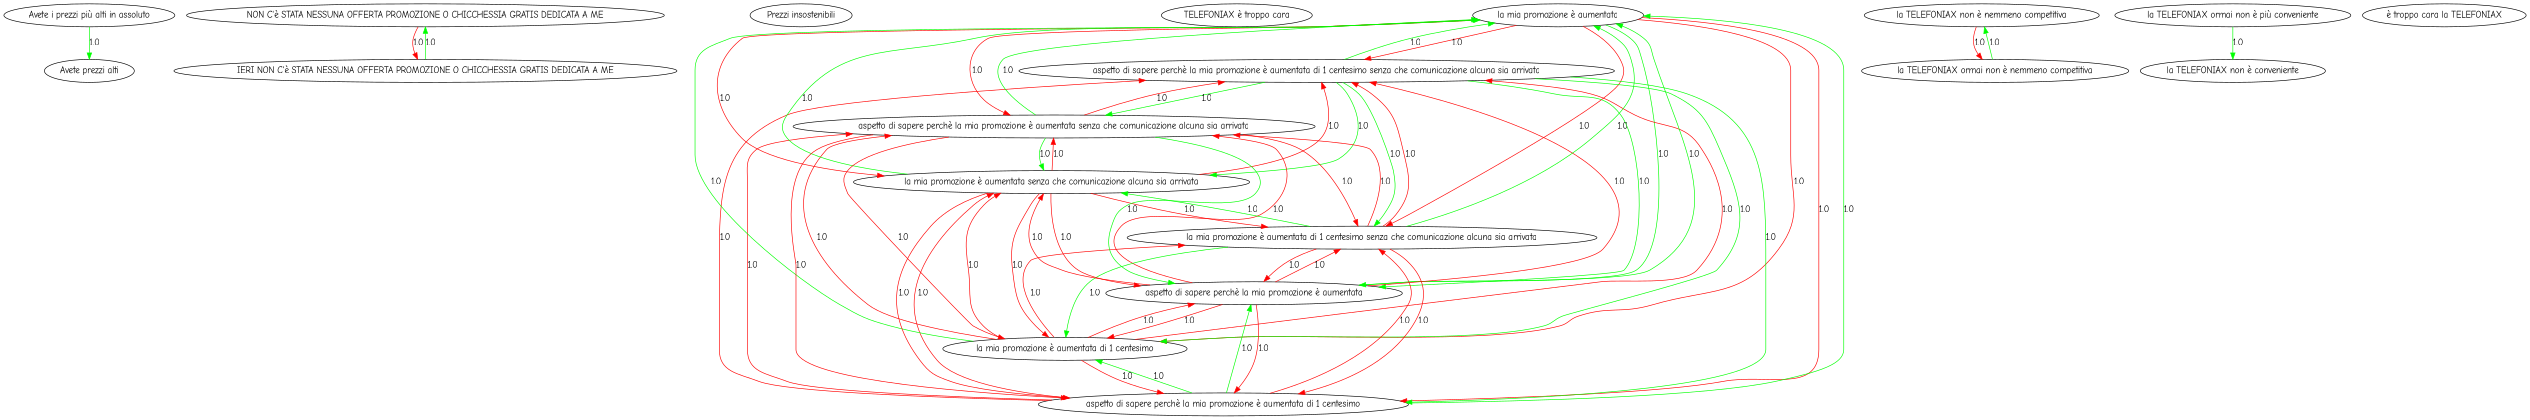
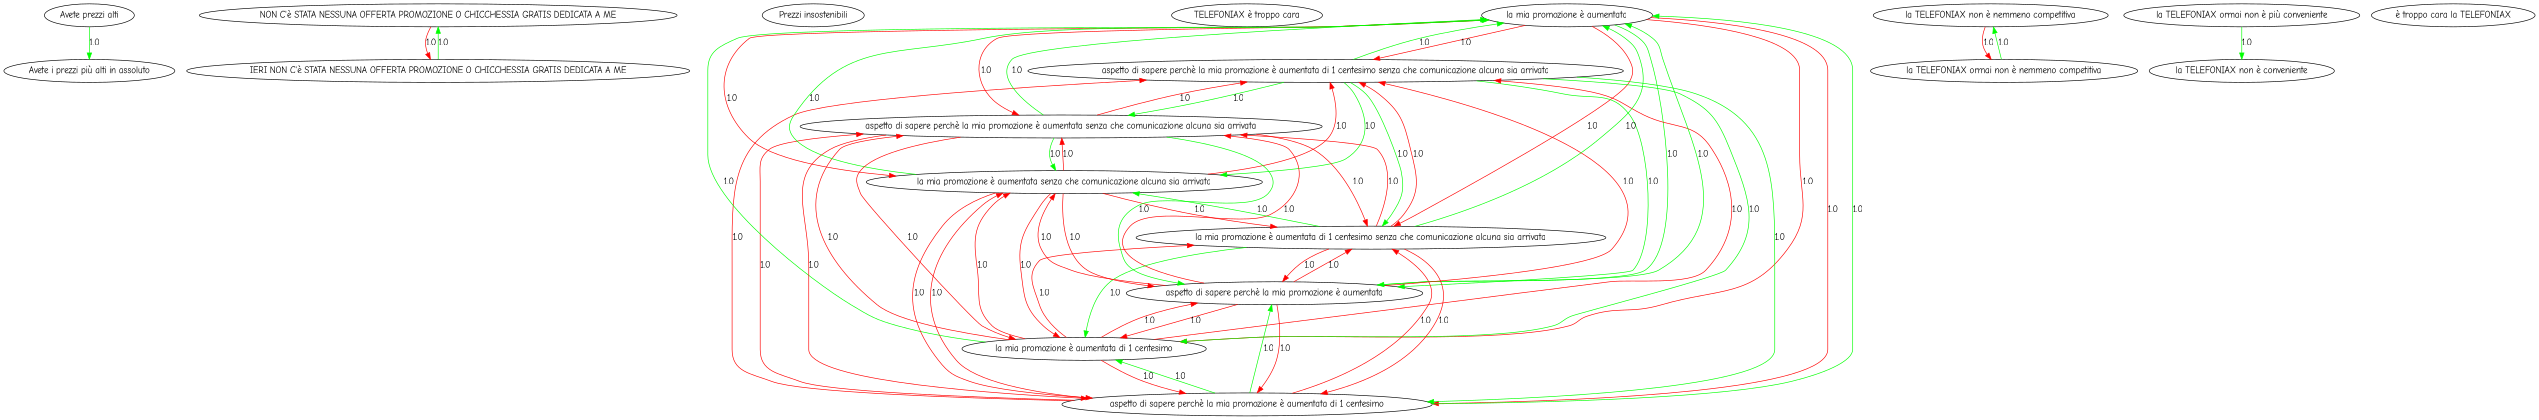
(89, 40) -> (89, 40)
